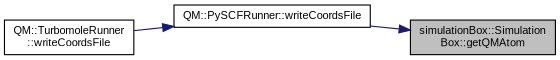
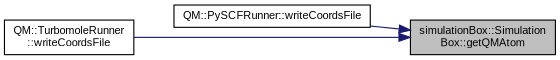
(148, 29) -> (266, 37)
